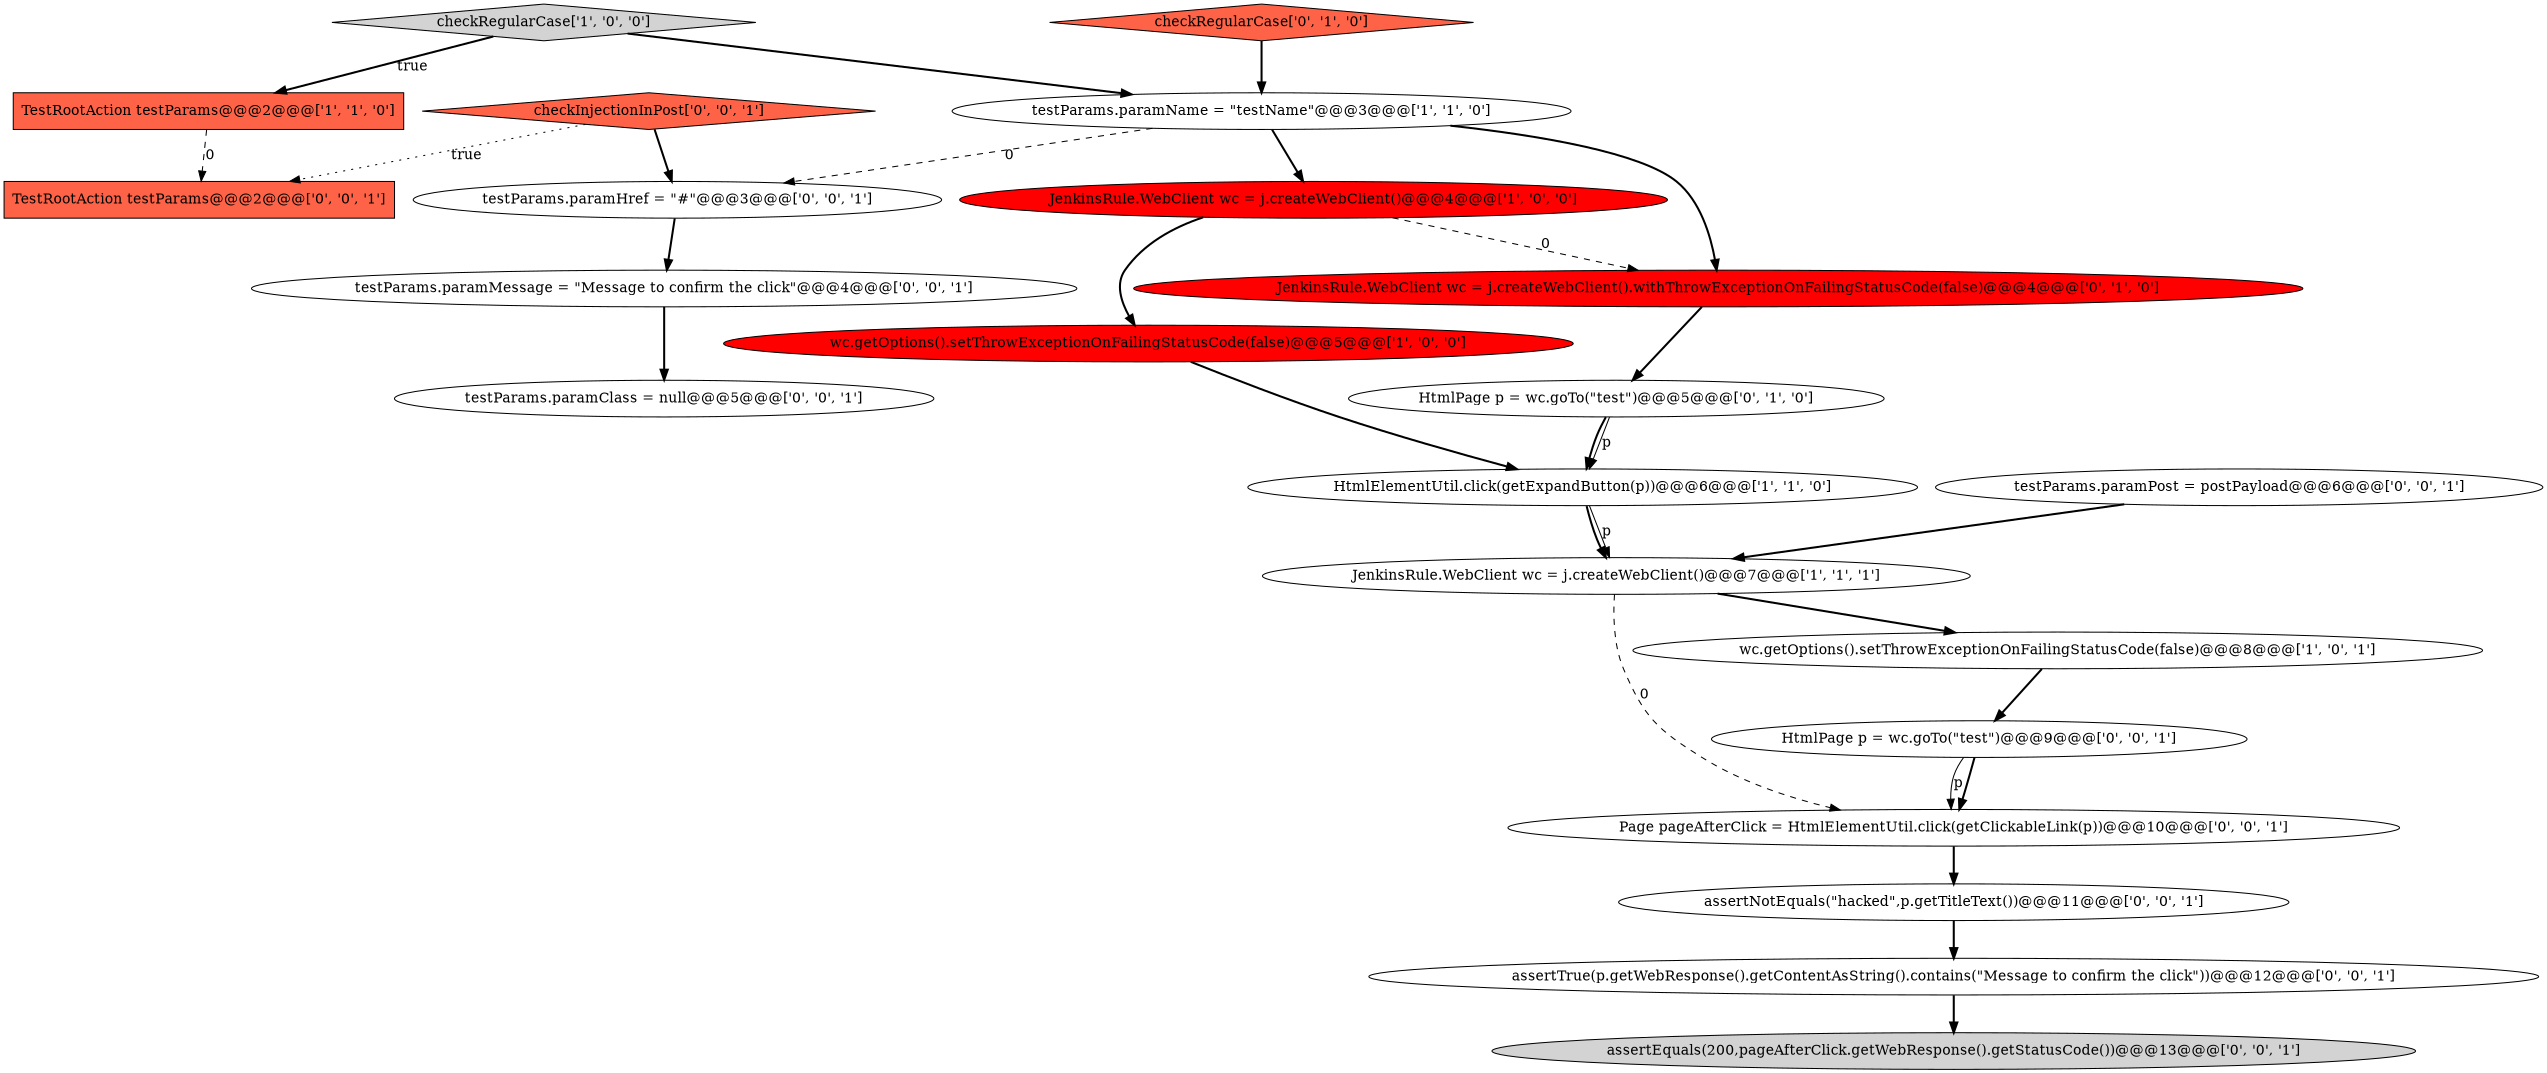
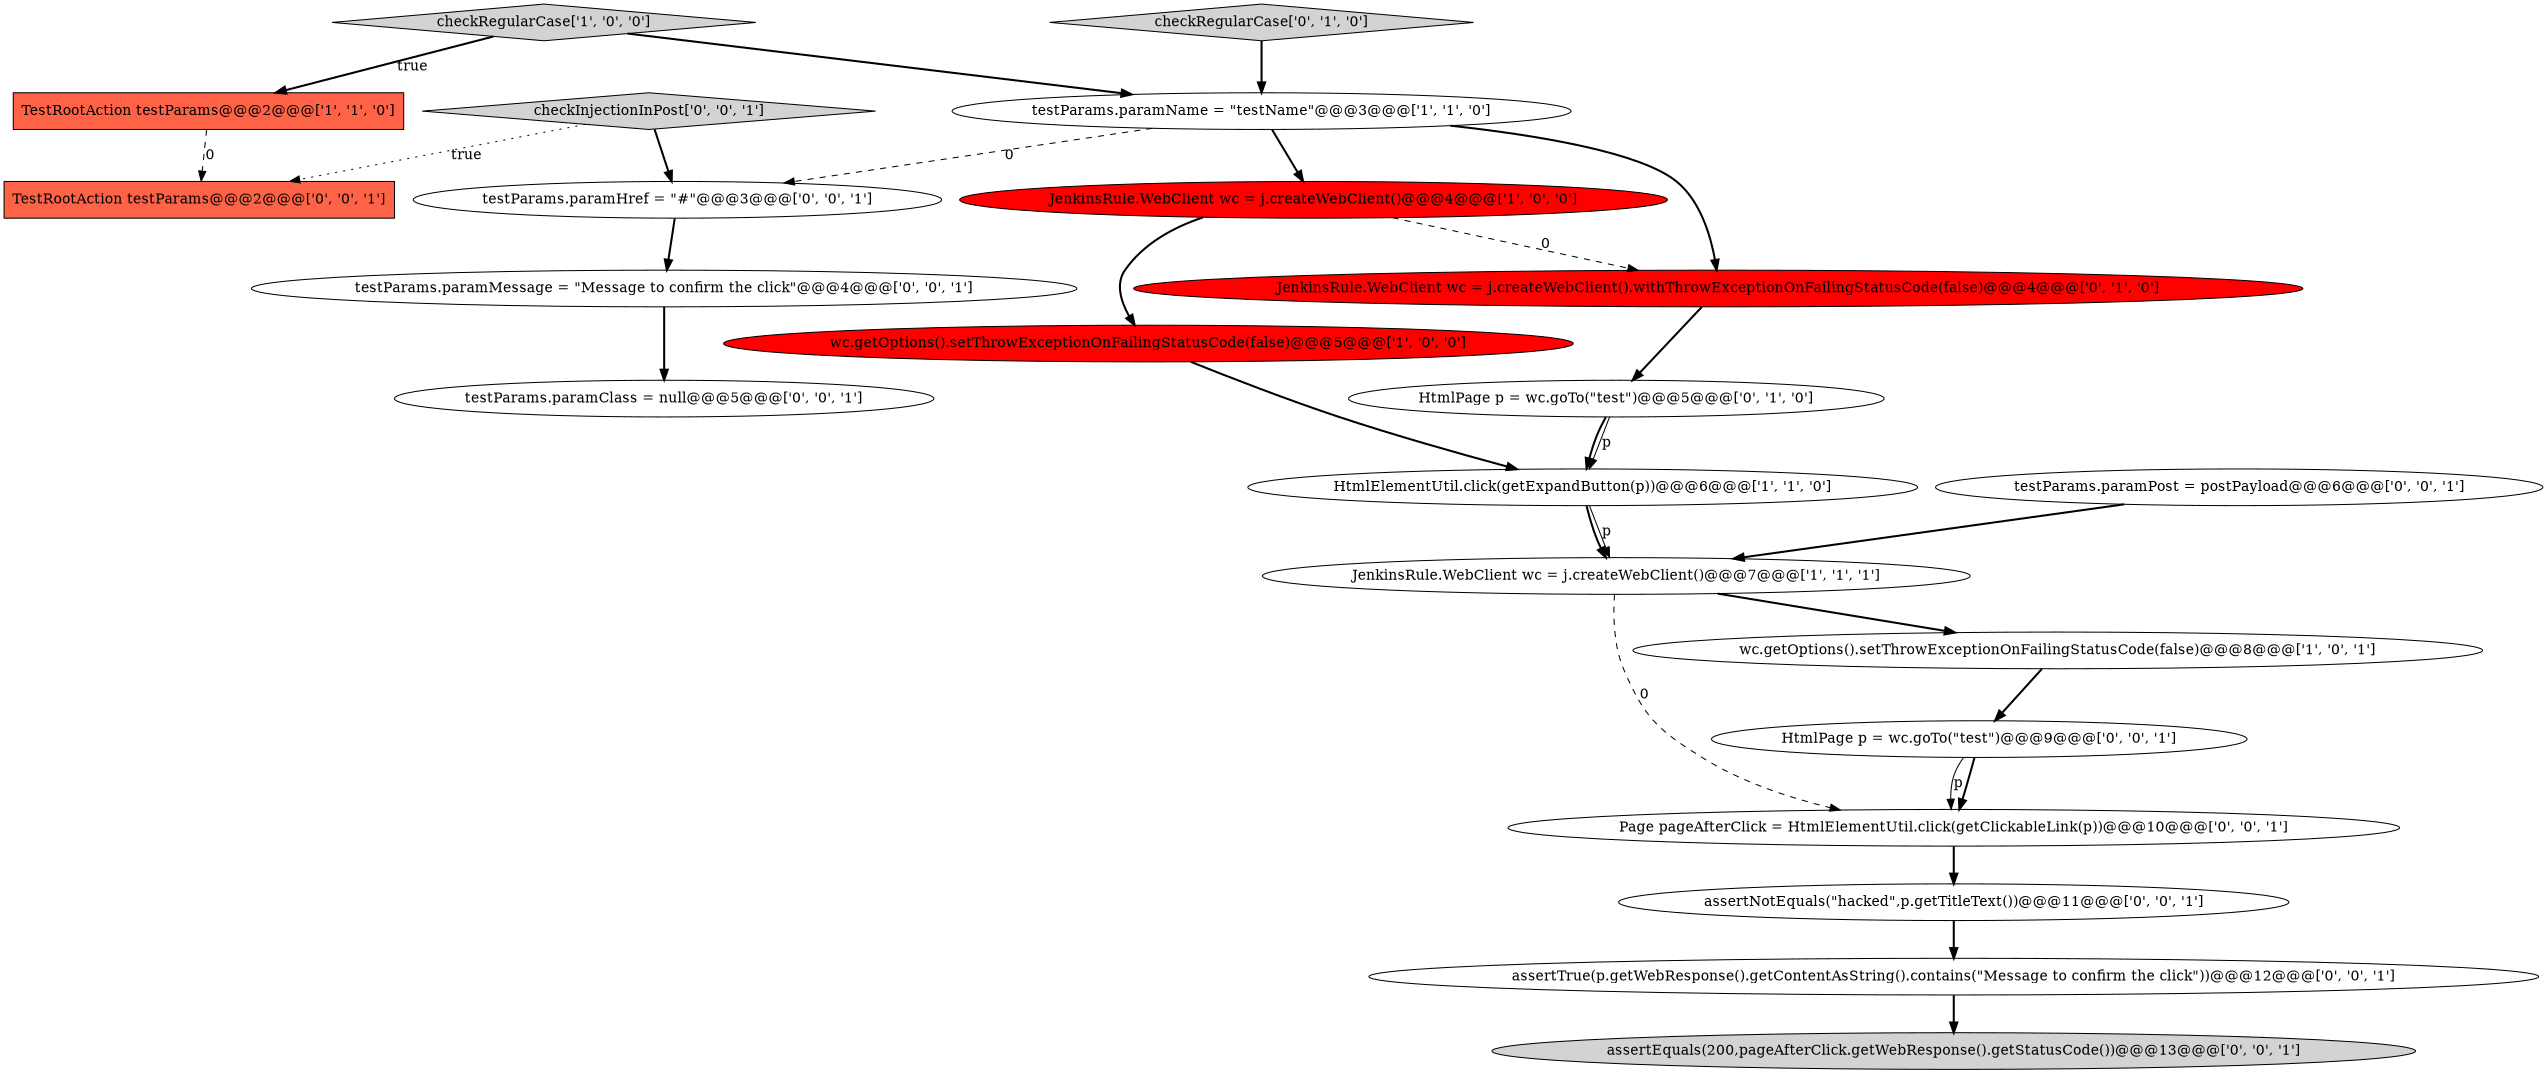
(1262, 22) -> (1262, 22)
(649, 111) -> (649, 111)
